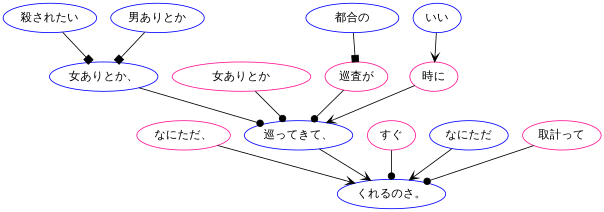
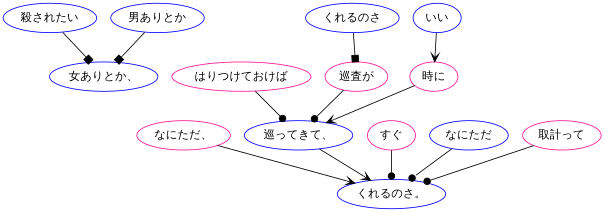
(352, 18) -> (352, 18)
(241, 77) -> (241, 77)
(198, 105) -> none
(434, 162) -> (434, 162)
